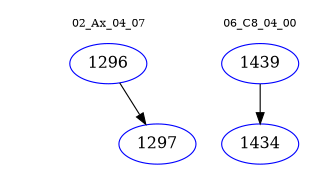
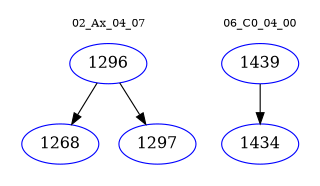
(260, 24) -> (260, 24)
none -> (60, 144)
